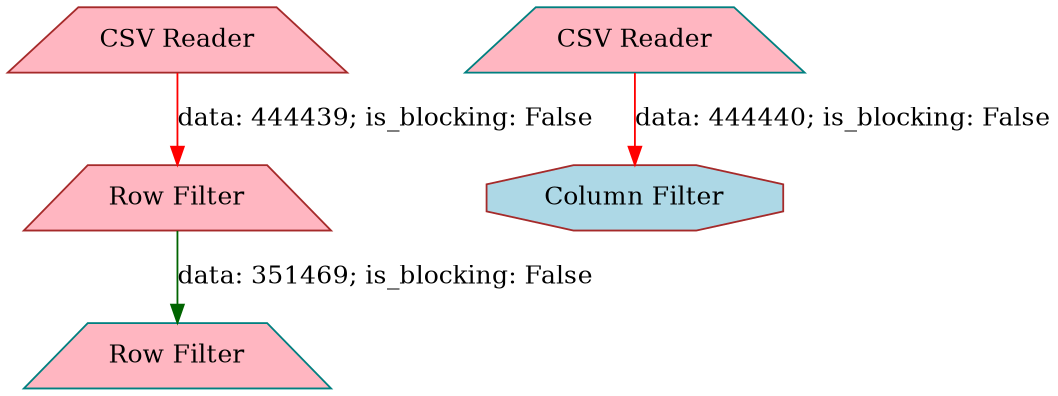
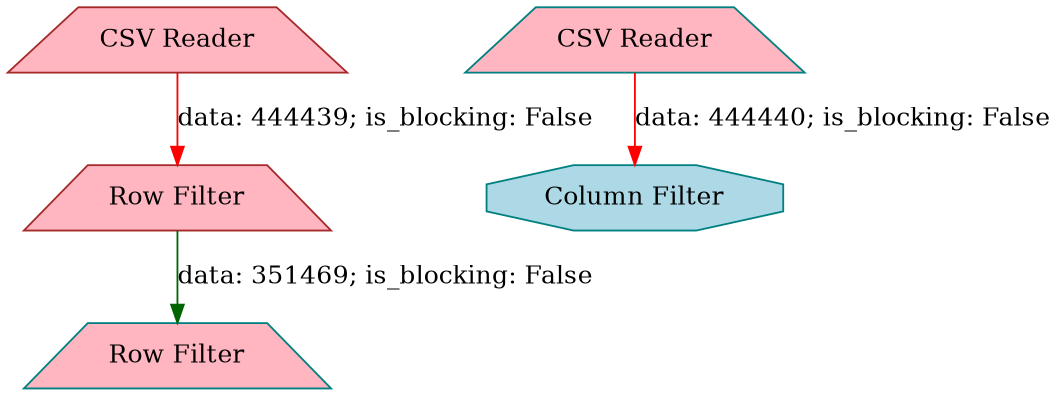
(635, 198) -> (635, 198)
